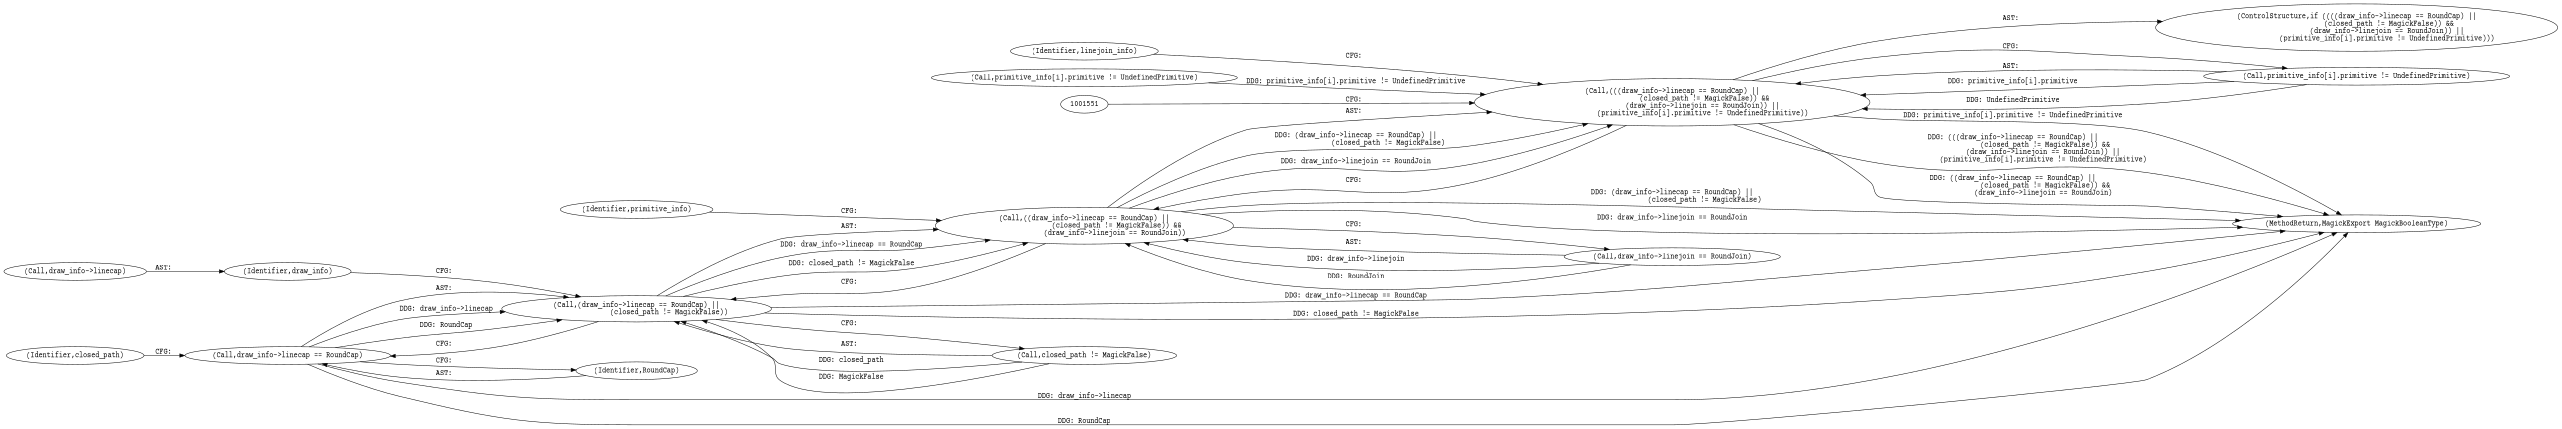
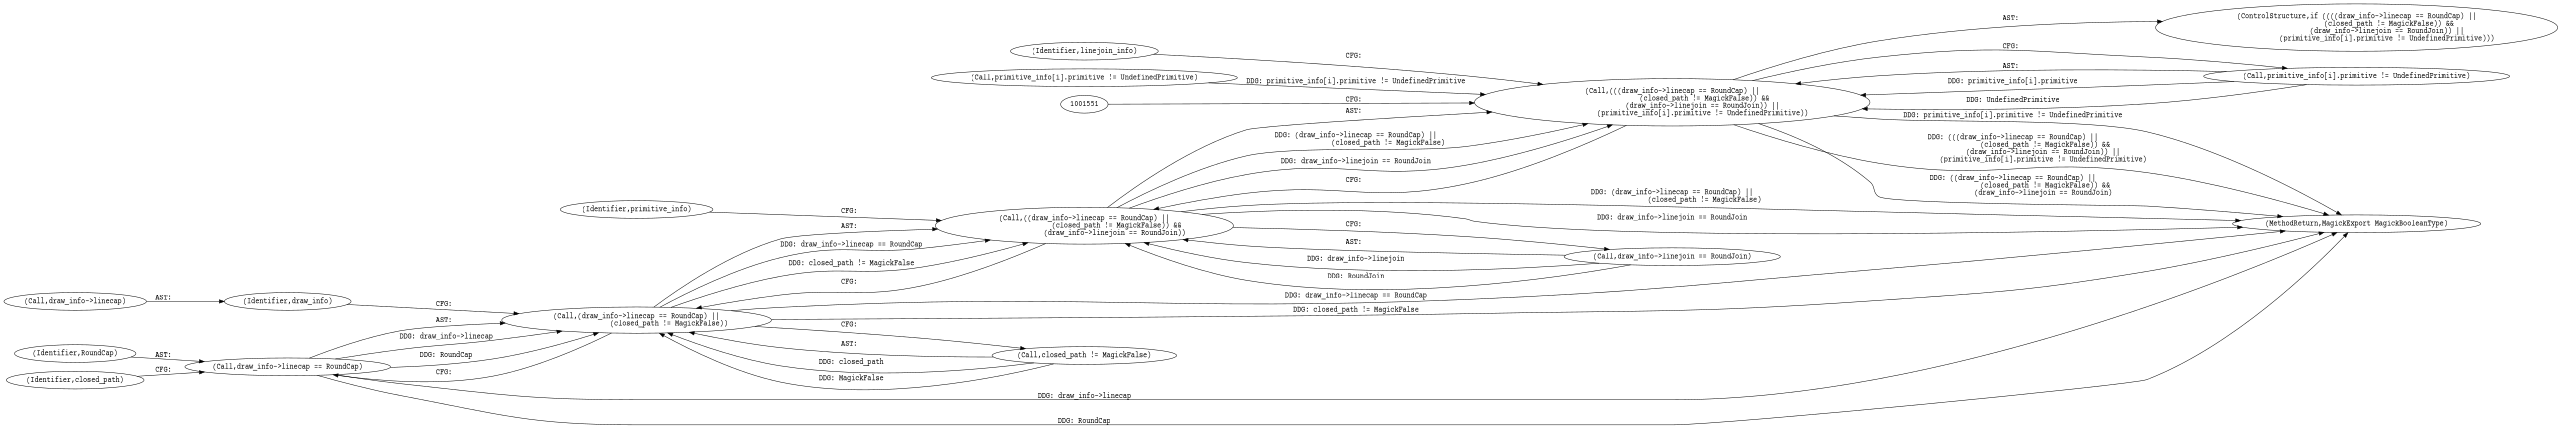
(466, 367) -> none
